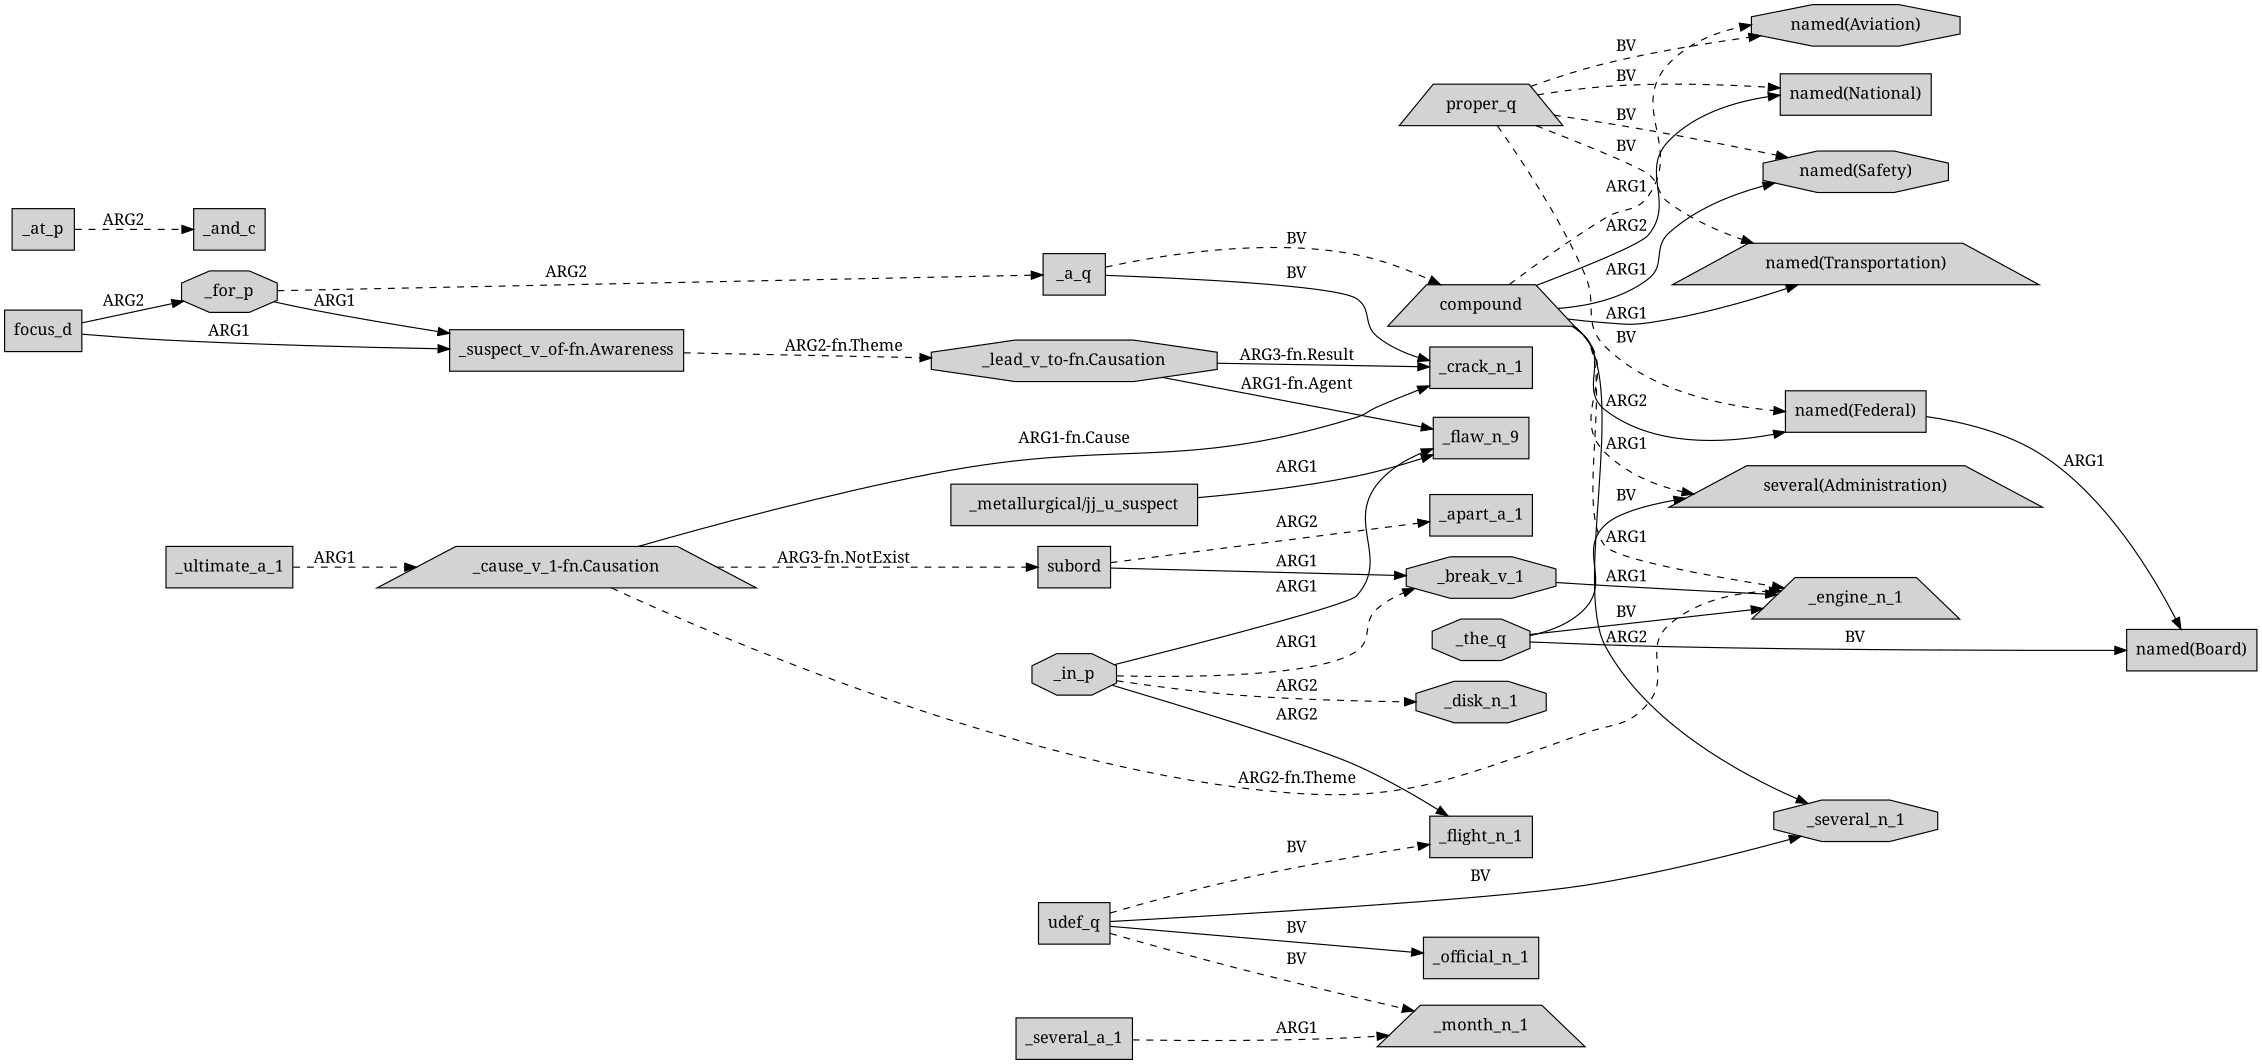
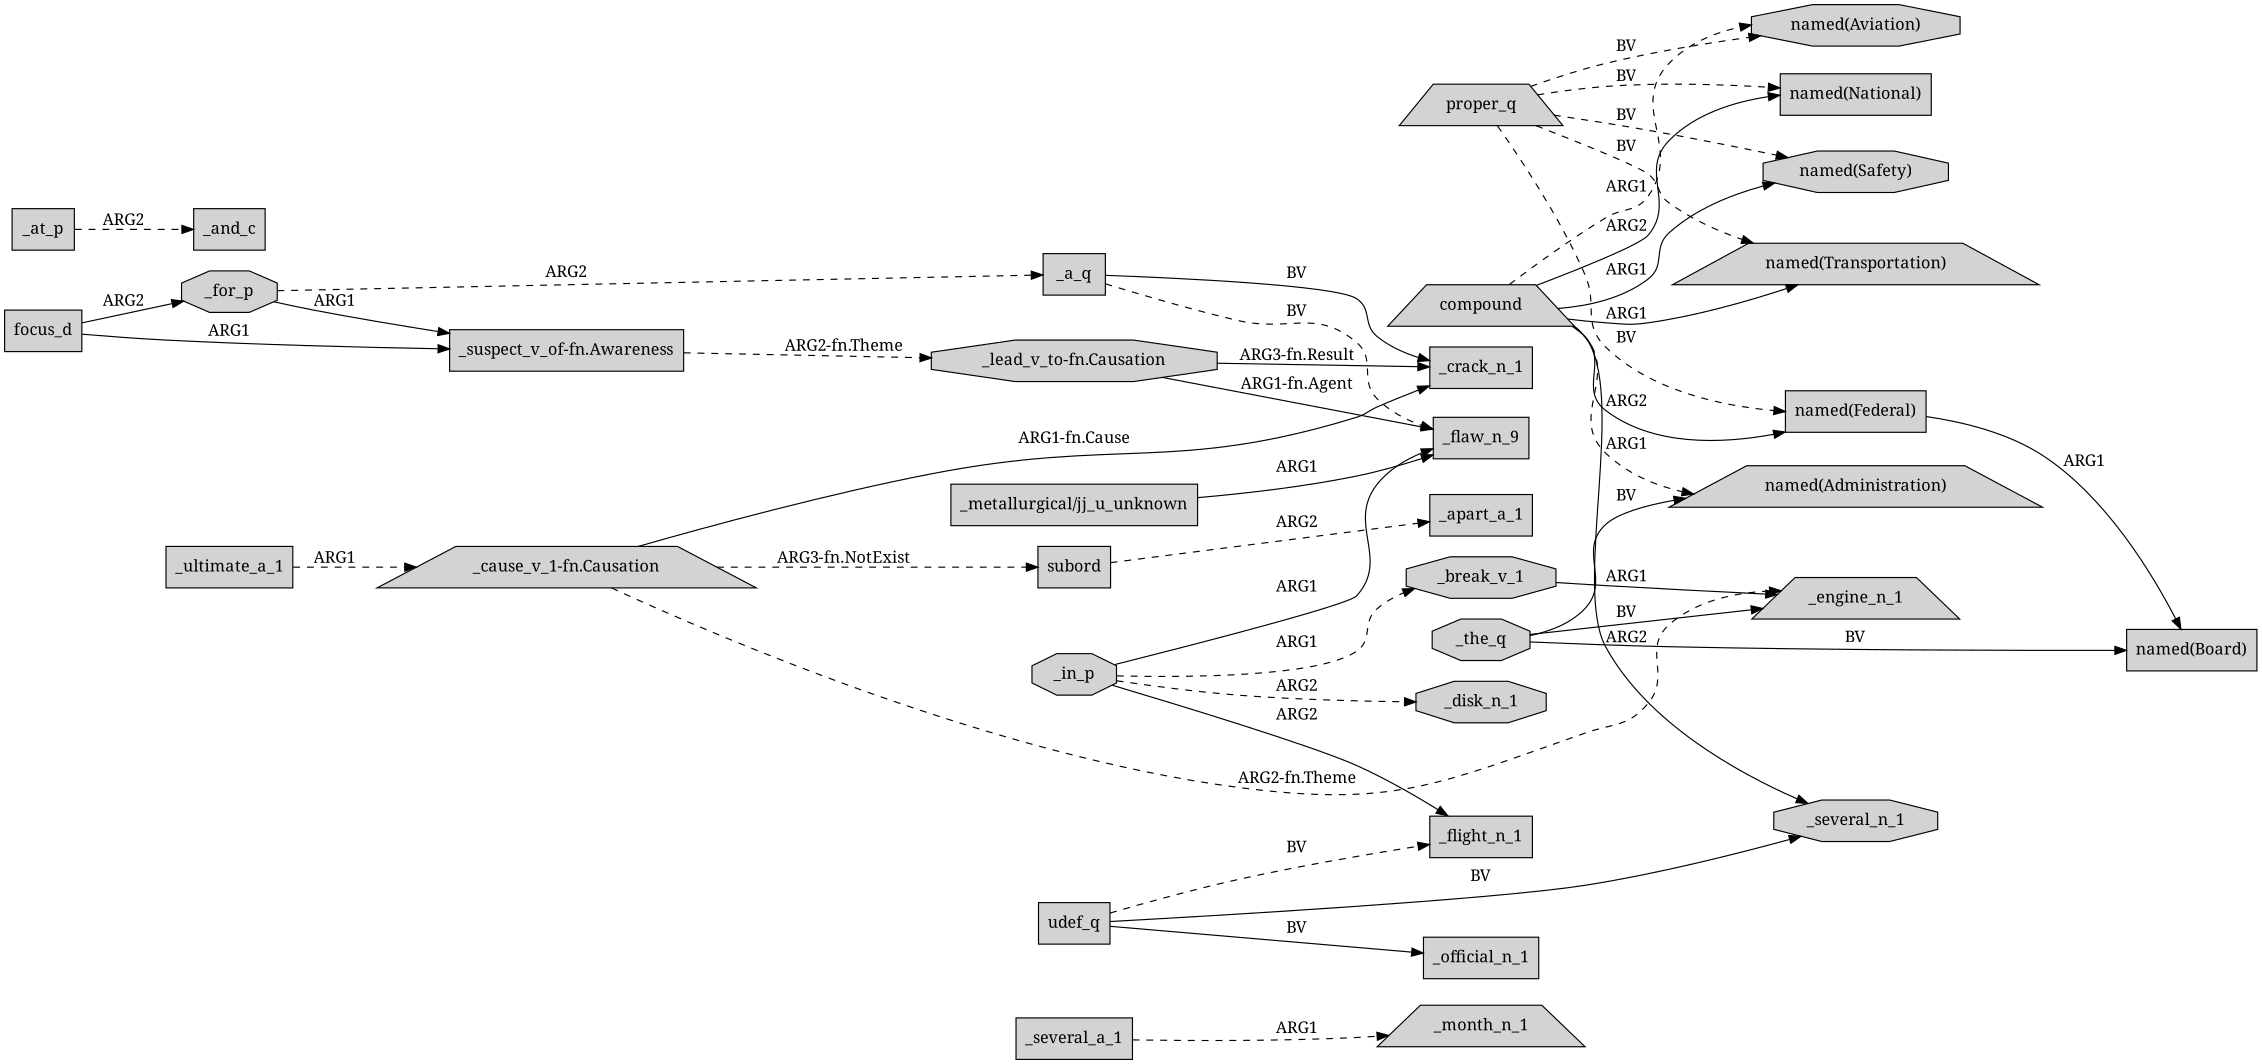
(1269, 248) -> (1288, 324)
(1856, 486) -> (1856, 486)
(1074, 505) -> (1074, 505)
(1607, 547) -> none
(1253, 572) -> none
(1256, 973) -> none
